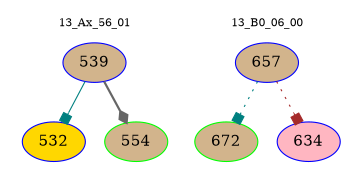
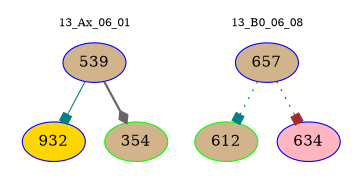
(95, 24) -> (95, 24)
(268, 24) -> (268, 24)
(54, 142) -> (54, 142)
(136, 142) -> (136, 142)
(226, 142) -> (226, 142)
